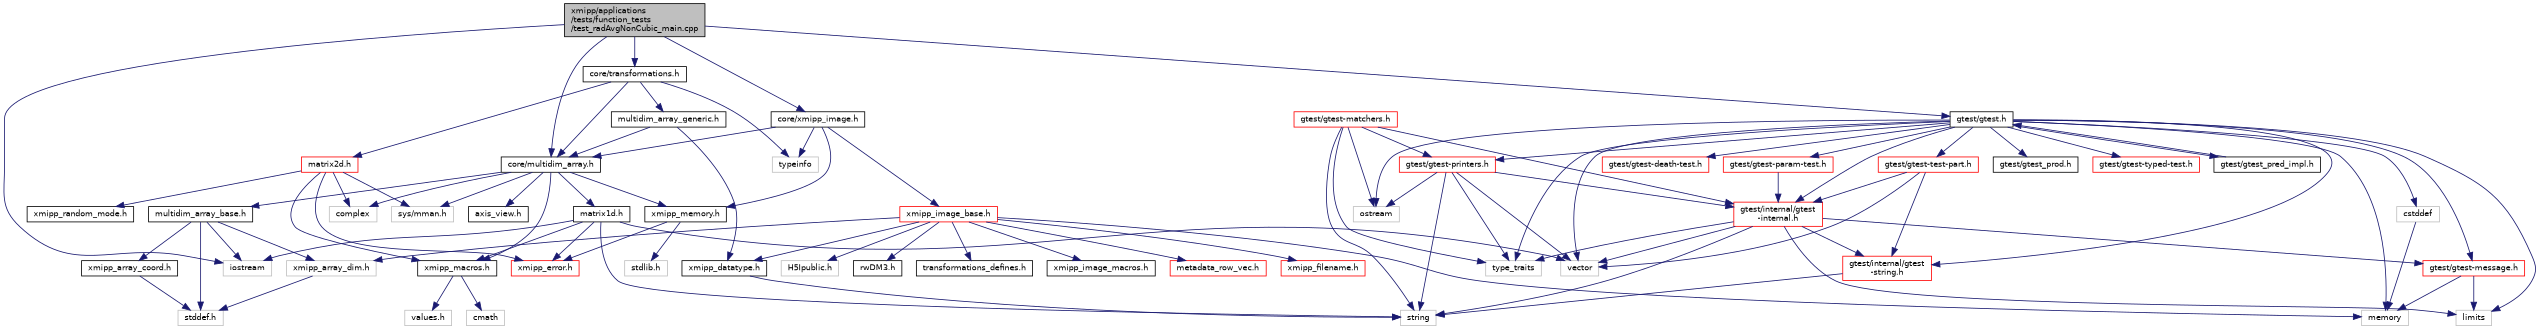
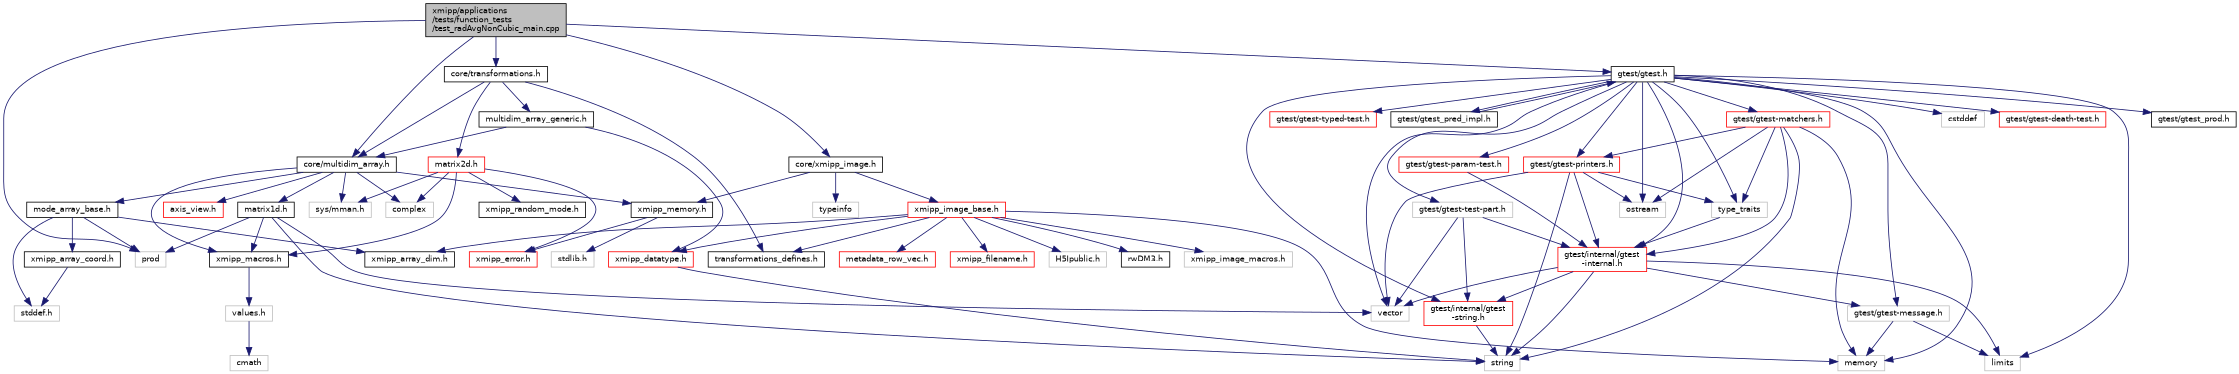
none -> (1707, 96)
(727, 108) -> (662, 136)
(684, 142) -> none
(1928, 165) -> (1463, 210)
(201, 214) -> (72, 210)
(498, 214) -> (193, 210)
(581, 234) -> none
(1638, 238) -> (1681, 231)
(2405, 256) -> (1848, 229)
(247, 268) -> (151, 259)
(331, 268) -> (410, 259)
(724, 268) -> (651, 259)
(1101, 268) -> (1238, 259)
(2474, 268) -> (1898, 313)
(469, 290) -> (249, 334)
(270, 292) -> none
